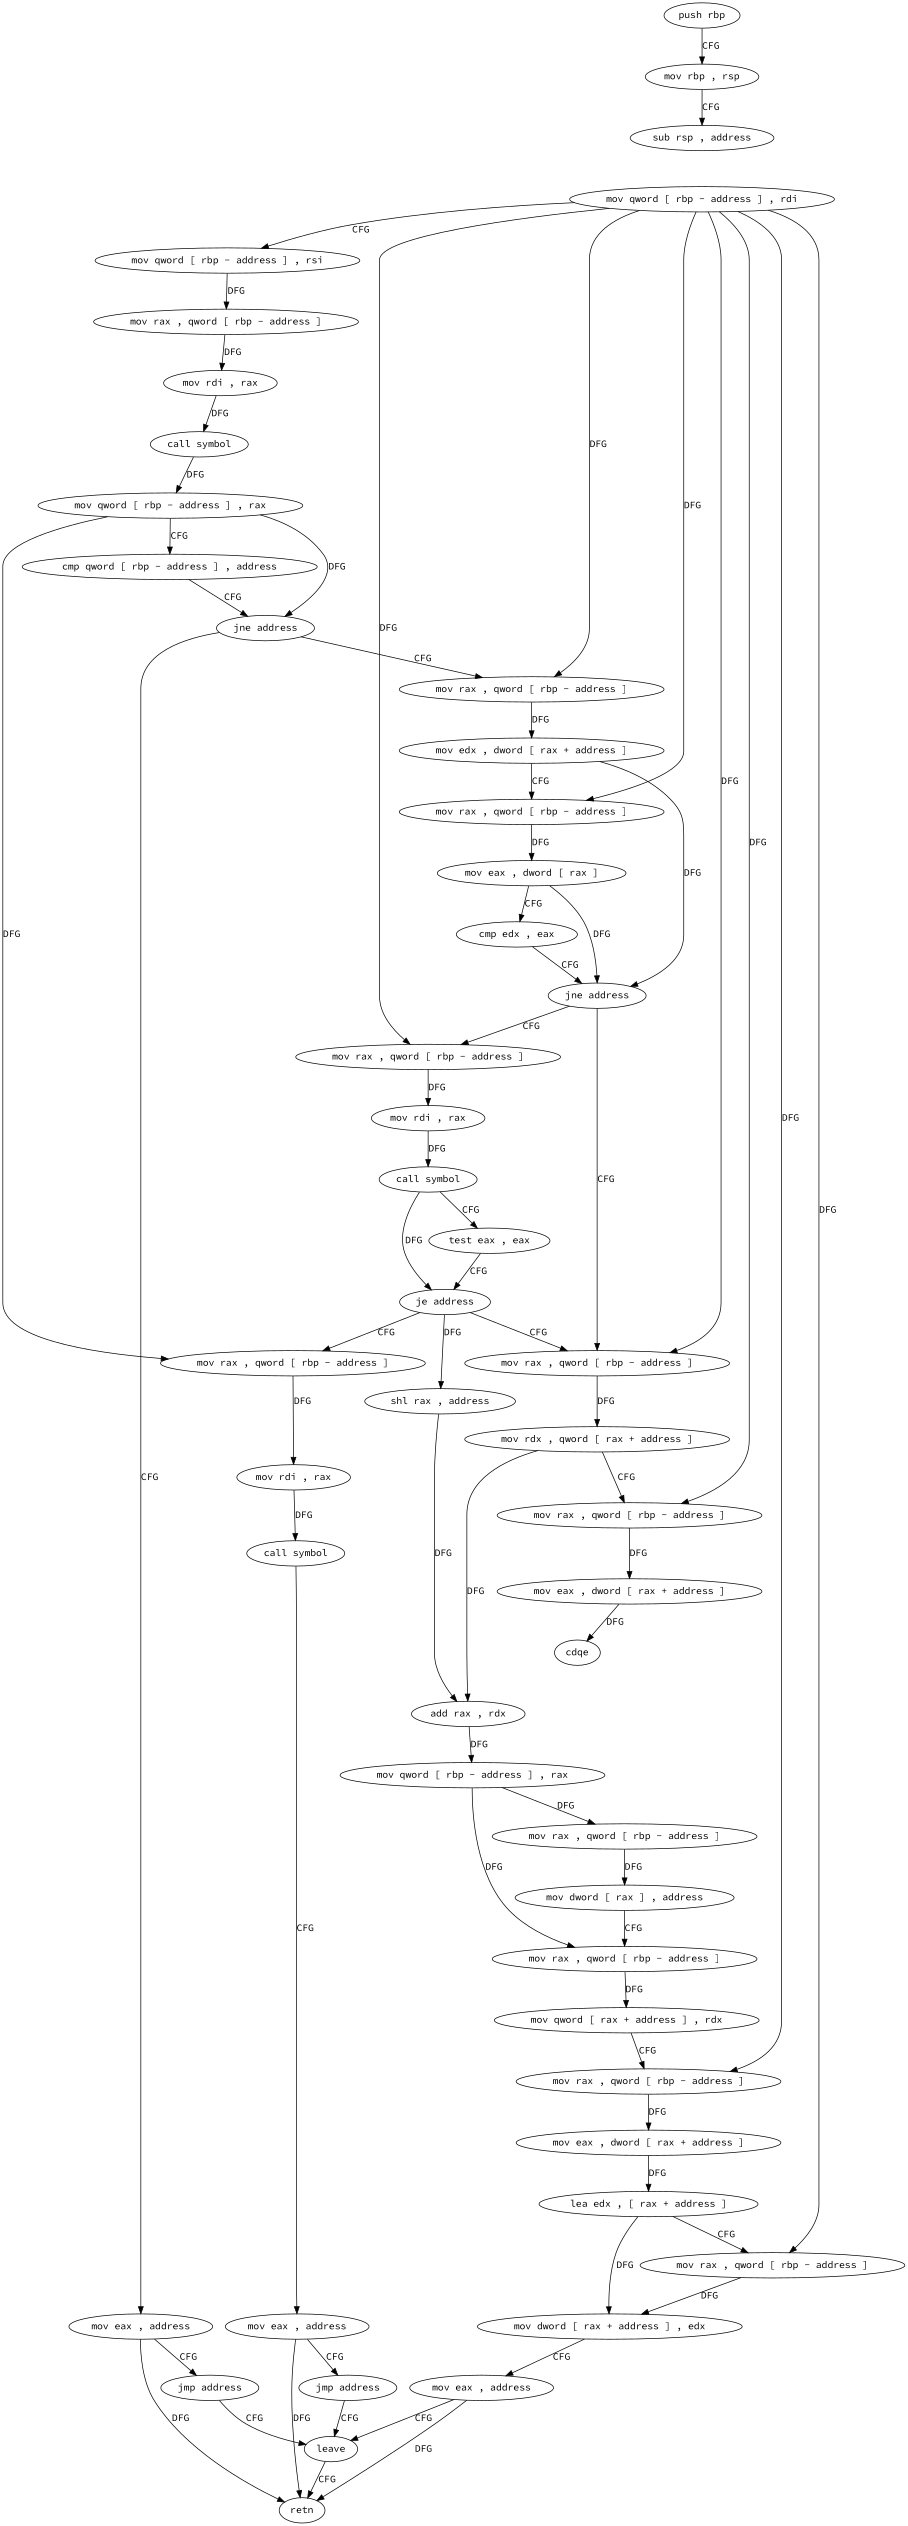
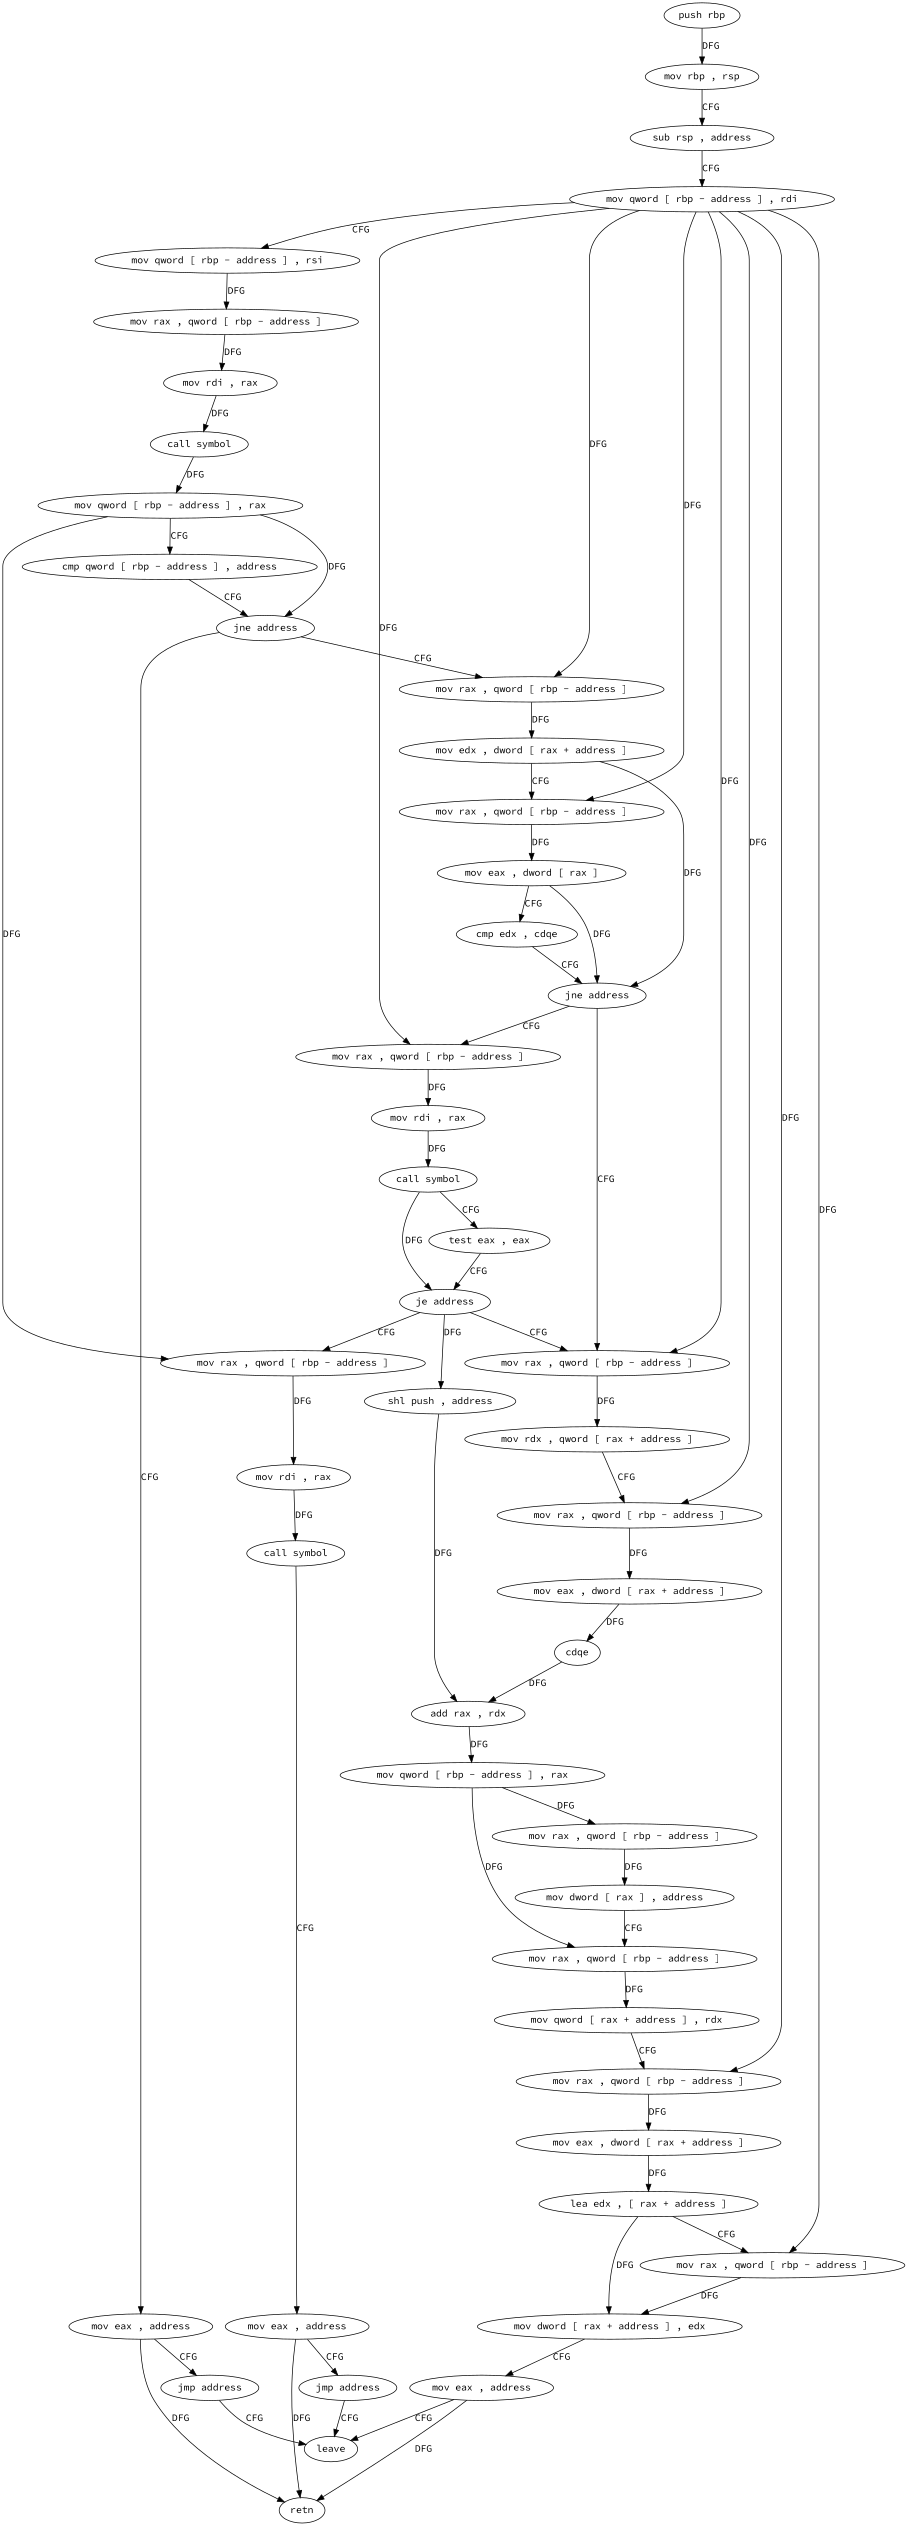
(711, 46) -> (711, 46)
none -> (702, 165)
(517, 934) -> (517, 934)
(440, 1401) -> (440, 1401)
(467, 1553) -> (528, 1680)
(318, 2477) -> none
